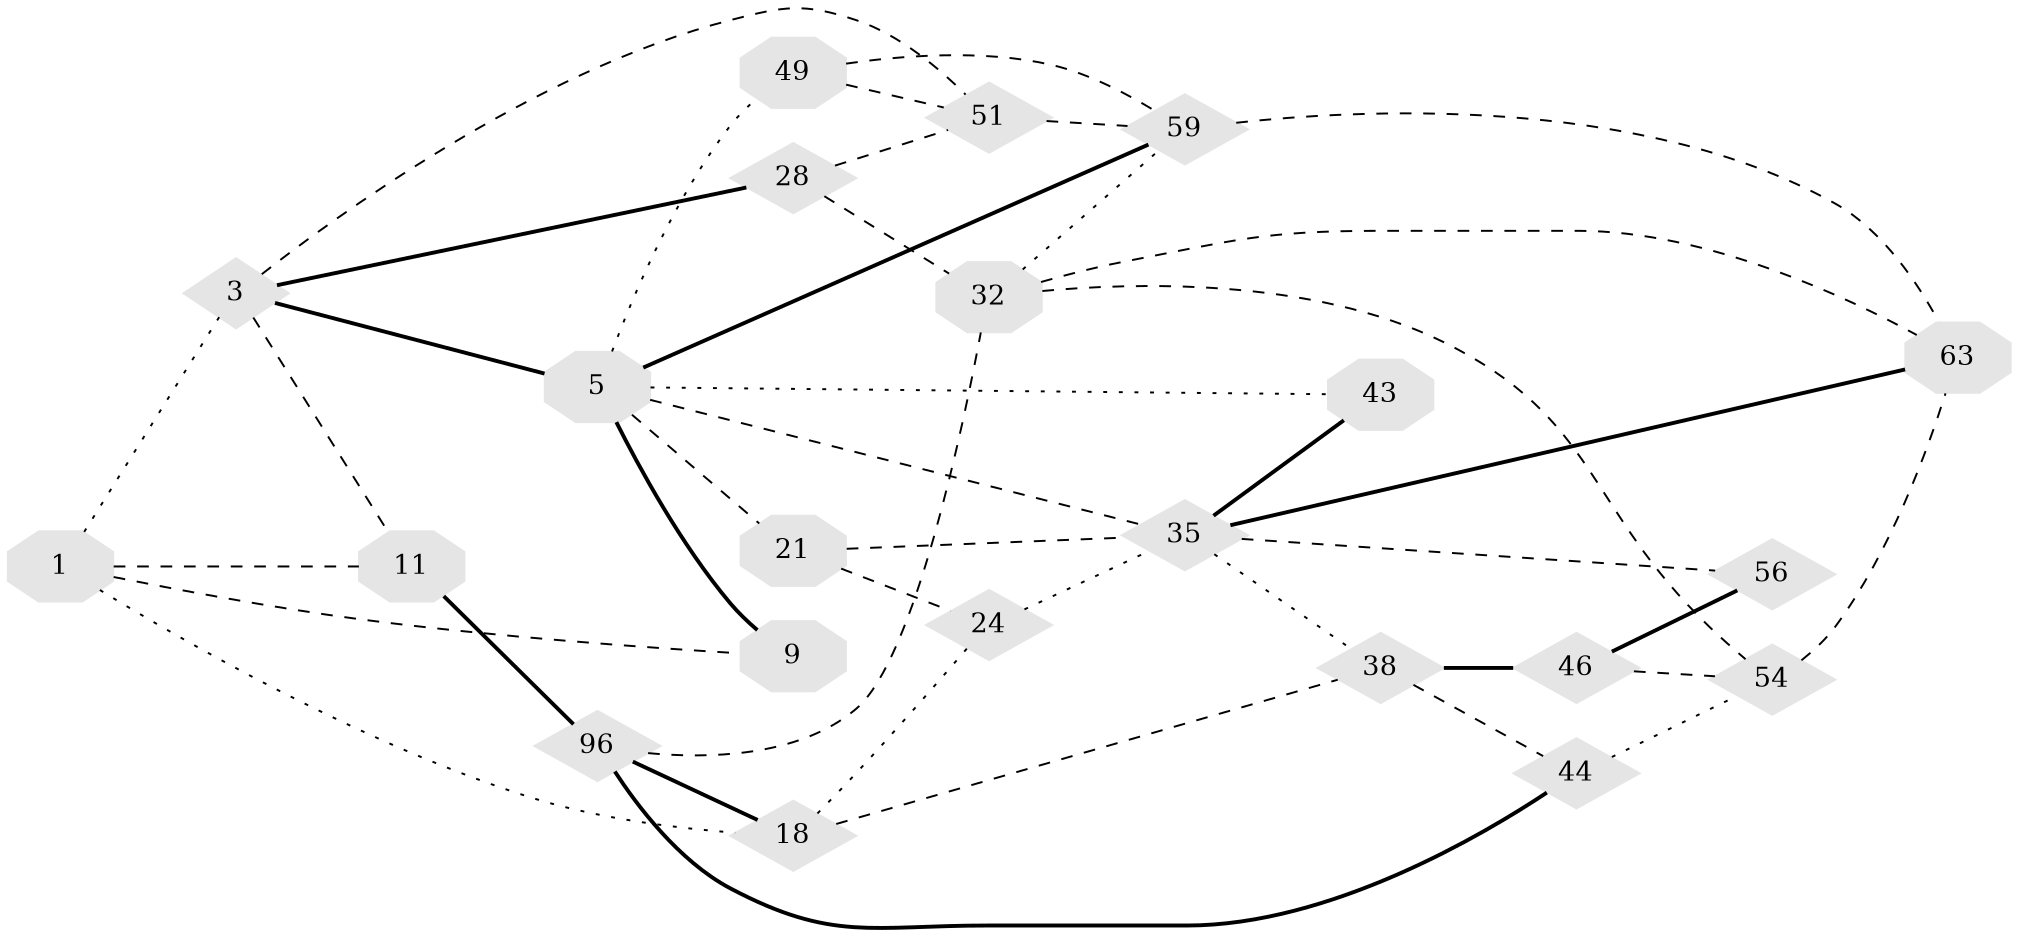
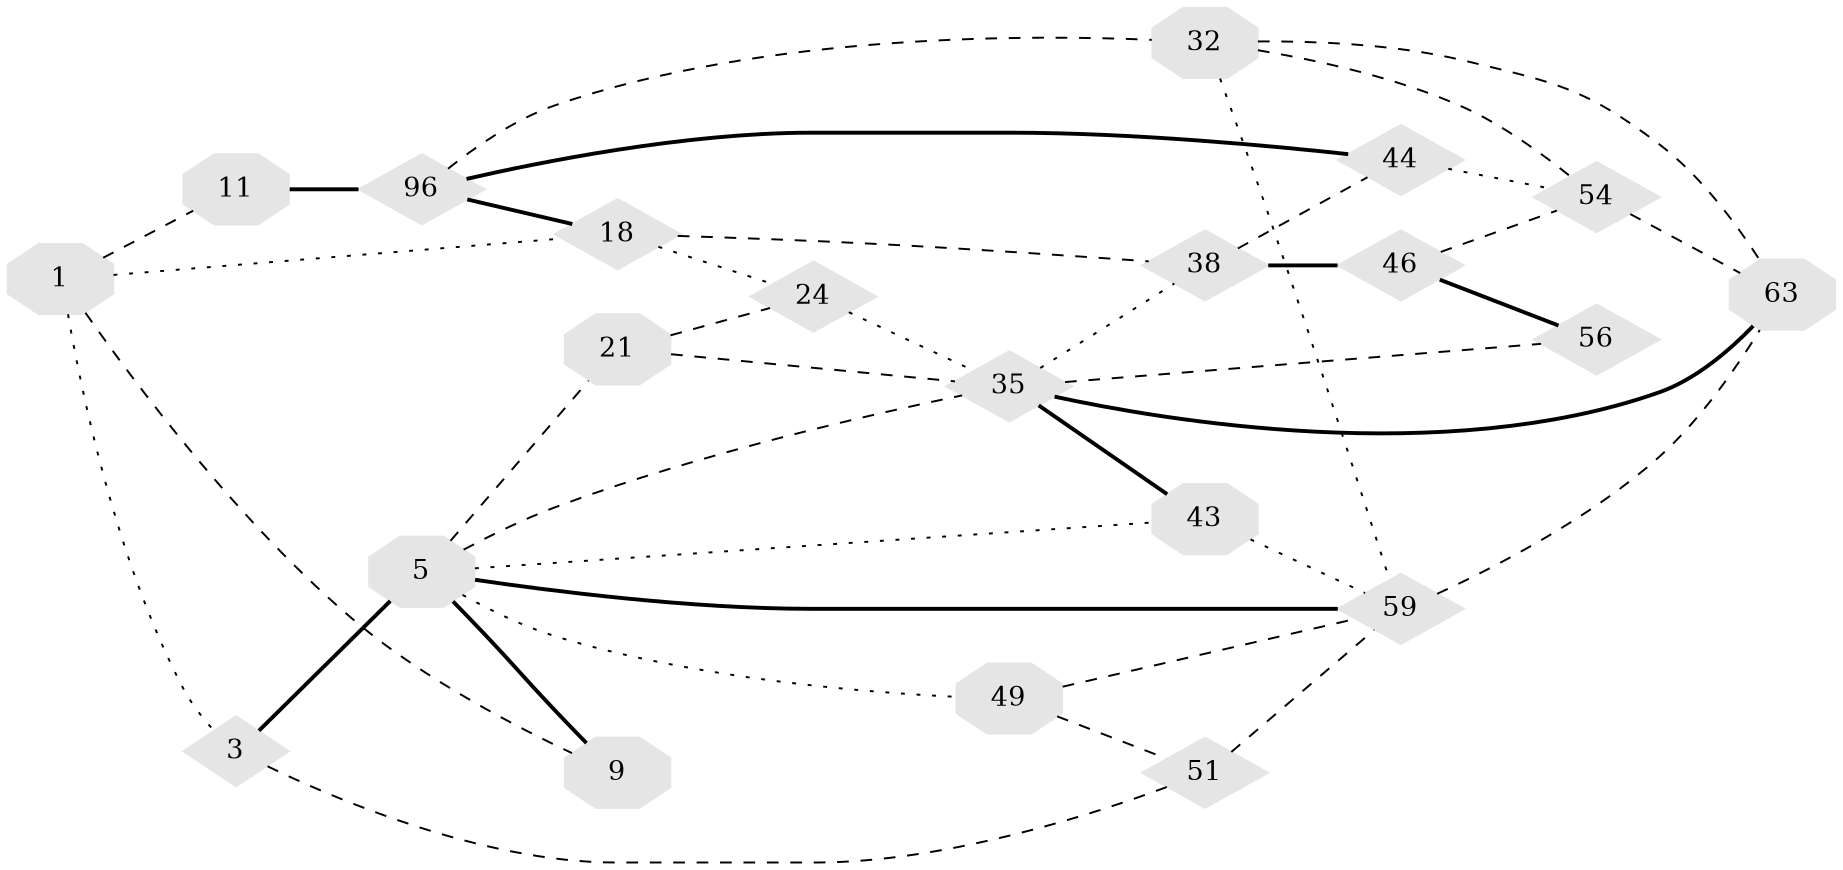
(793, 178) -> none
(321, 425) -> none
none -> (1308, 566)
